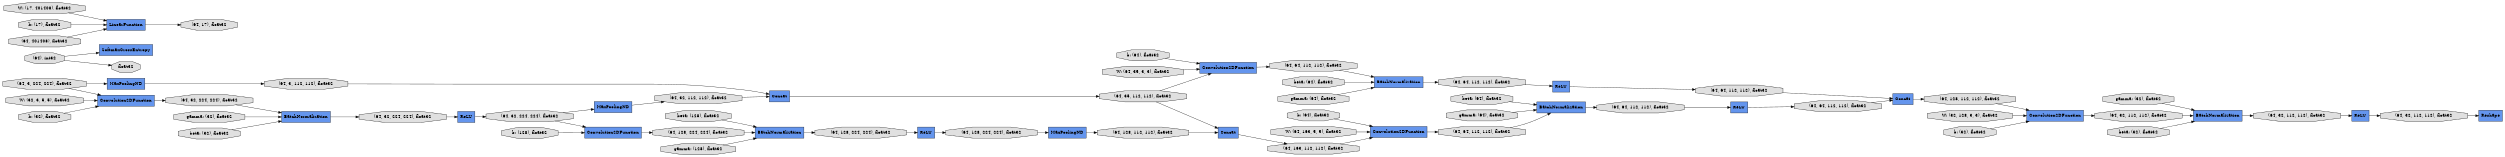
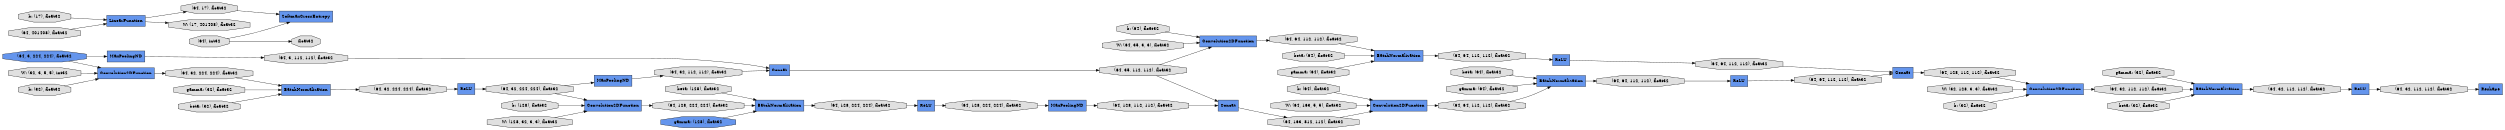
none -> (257, 12)
(86, 16) -> (155, 22)
(45, 84) -> (45, 56)
(45, 100) -> (45, 73)
none -> (530, 122)
(698, 149) -> (698, 122)
(1313, 149) -> (1313, 122)
